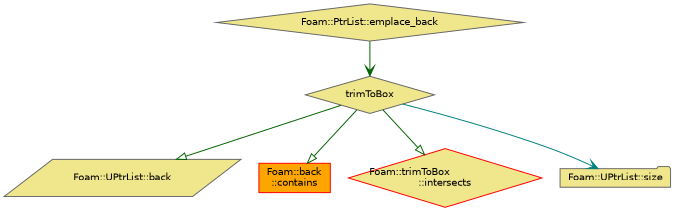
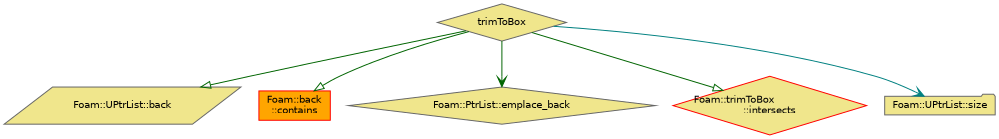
(370, 54) -> (502, 59)
